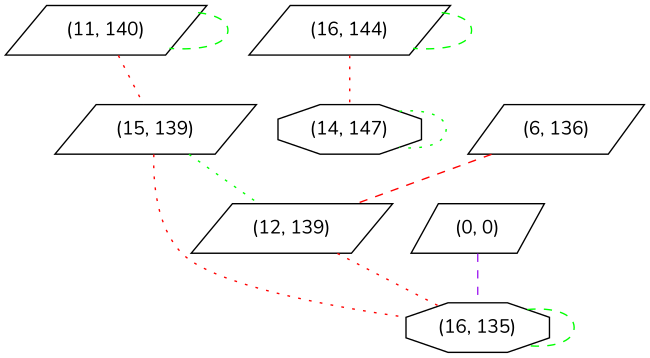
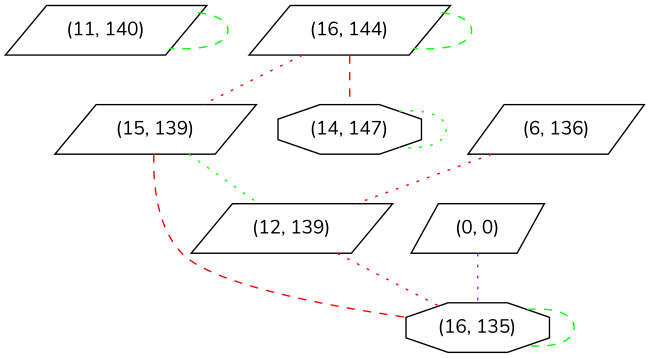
(131, 80) -> (253, 80)
(350, 80) -> (350, 80)
(424, 179) -> (424, 179)
(478, 278) -> (478, 278)
(239, 282) -> (239, 282)
